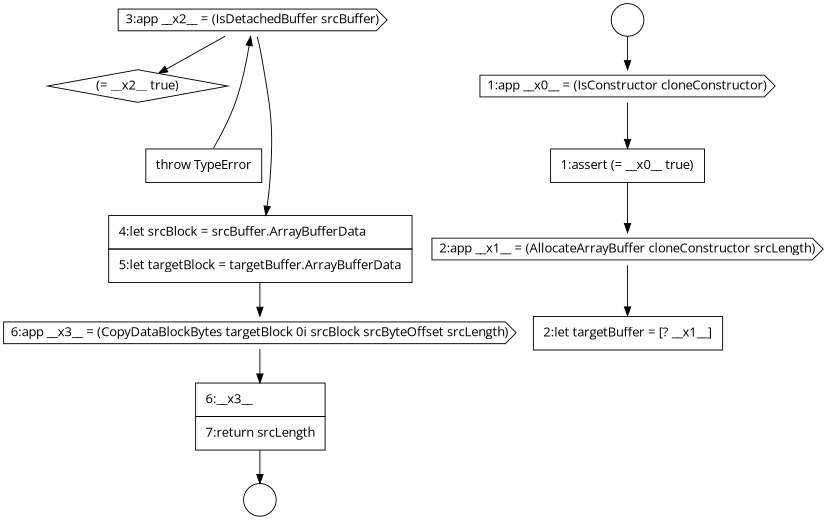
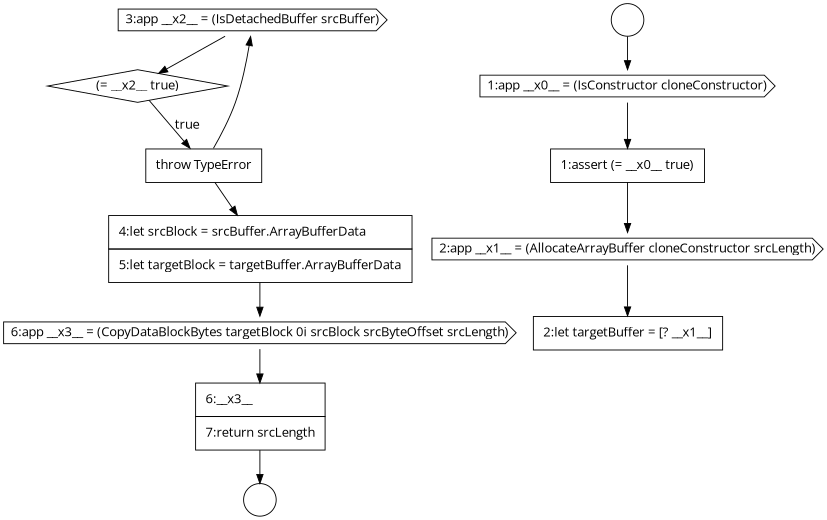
none -> (167, 121)
(271, 121) -> (224, 195)
